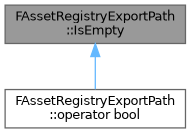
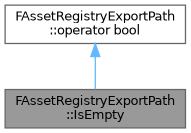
(95, 73) -> (95, 73)
